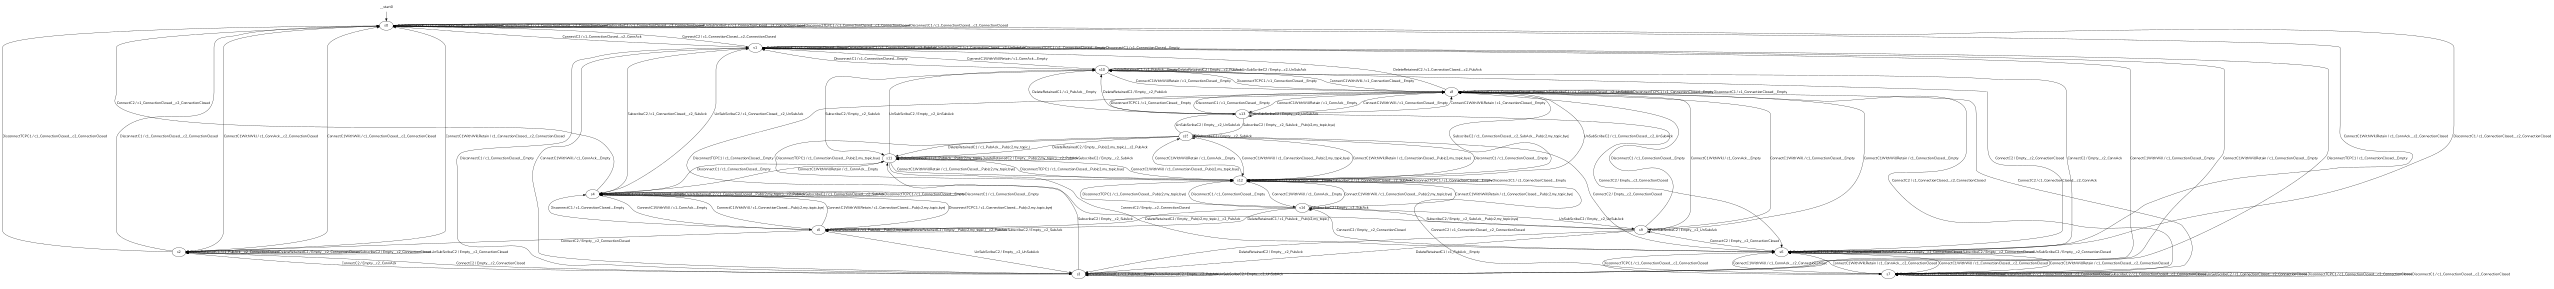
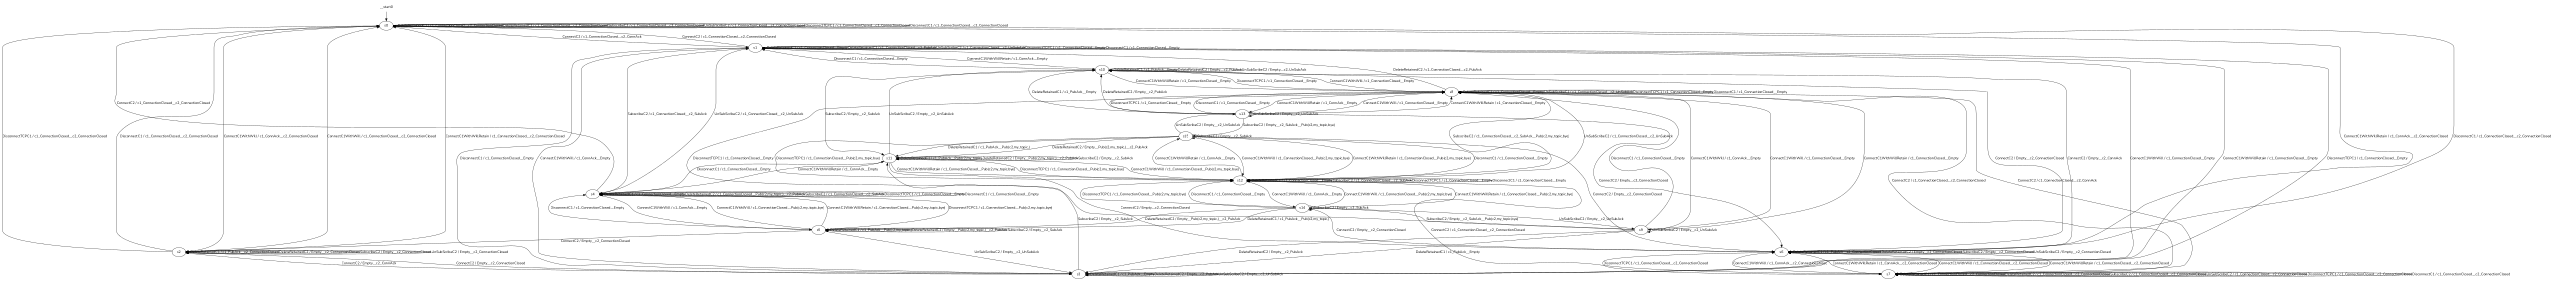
(1710, 243) -> none
